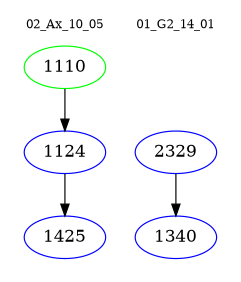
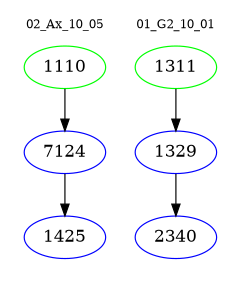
(176, 25) -> (176, 25)
none -> (176, 67)
(65, 152) -> (65, 152)
(176, 152) -> (176, 152)
(176, 237) -> (176, 237)
